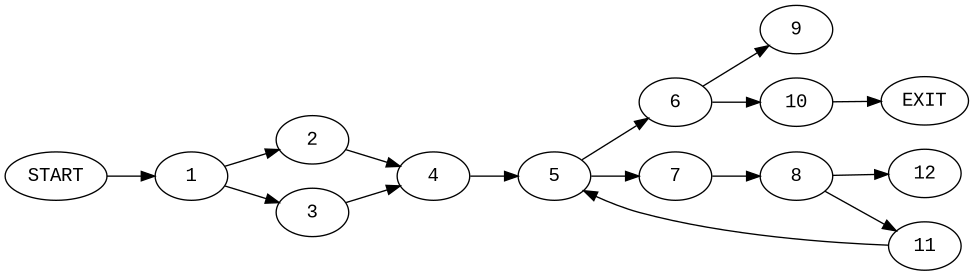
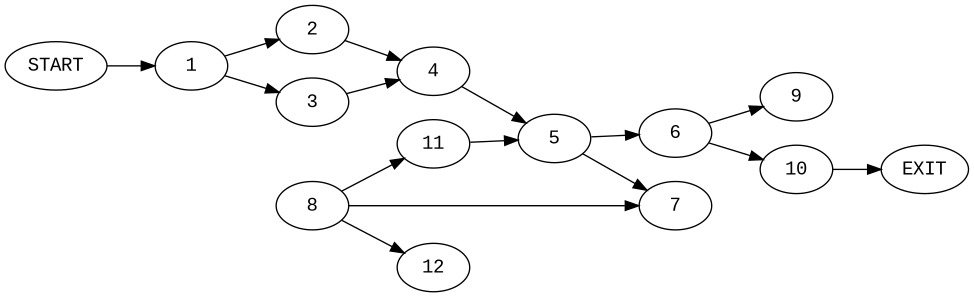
(729, 176) -> (487, 206)
